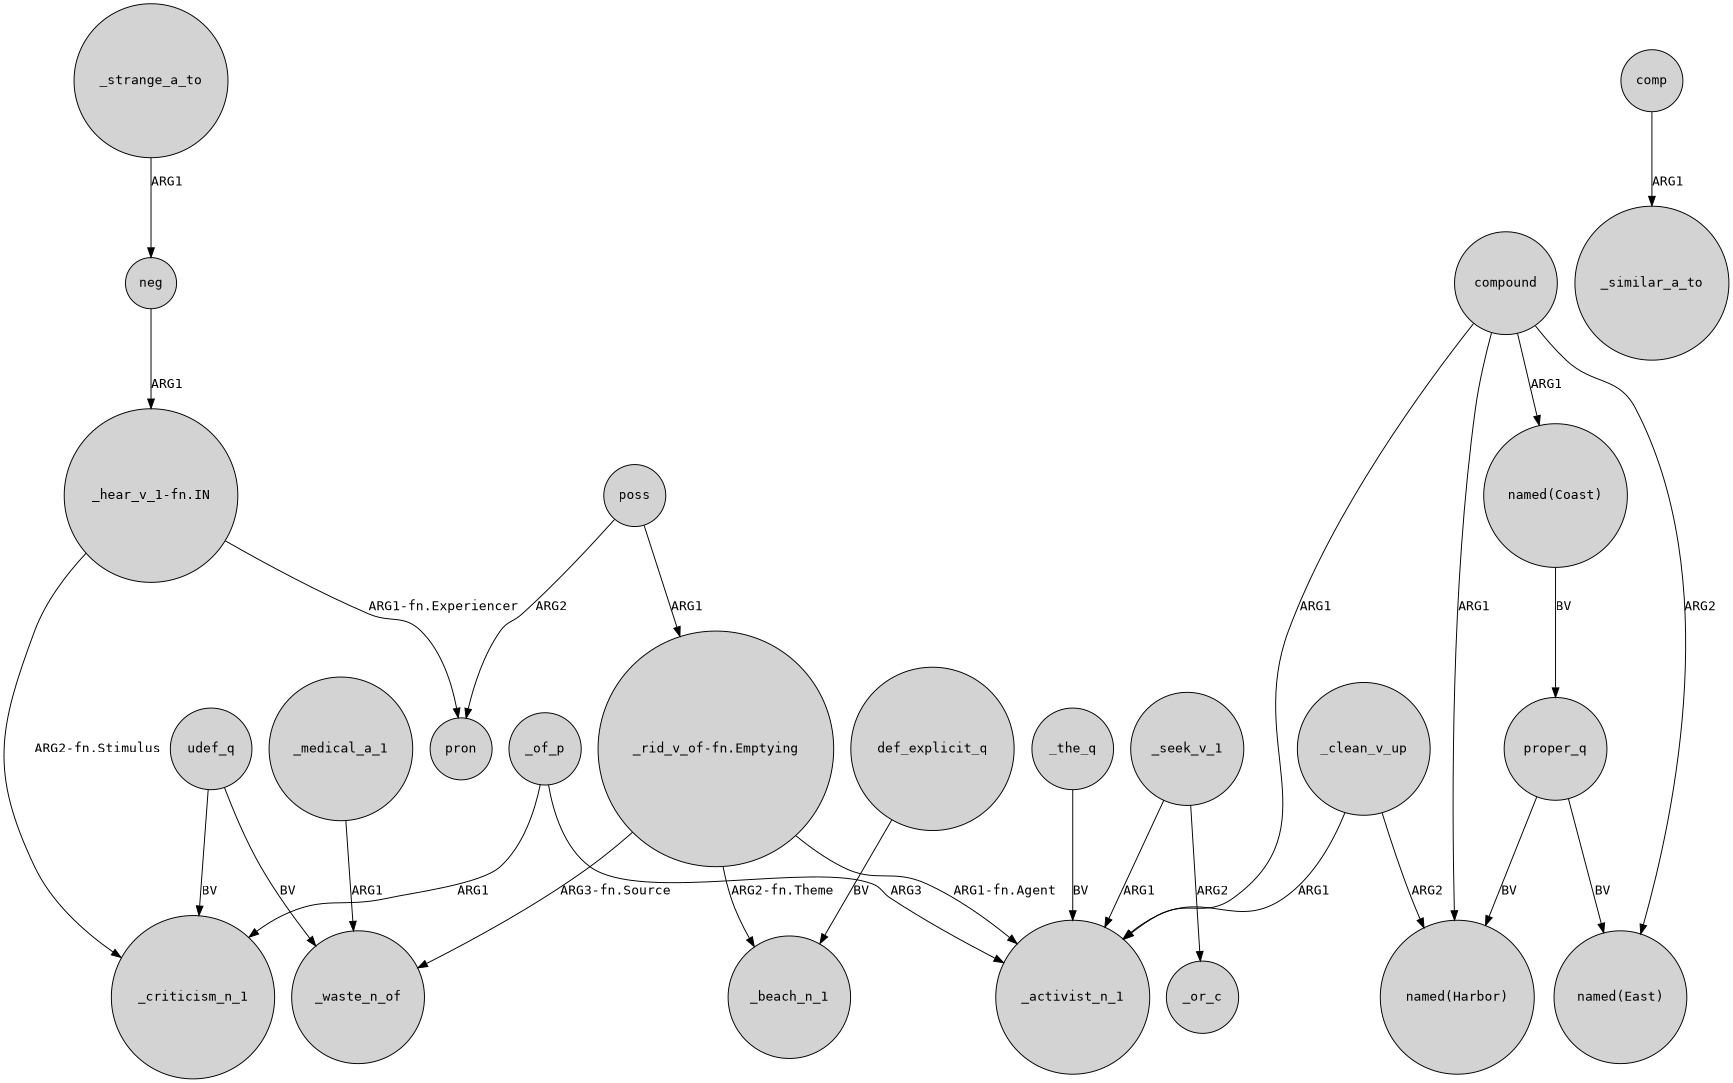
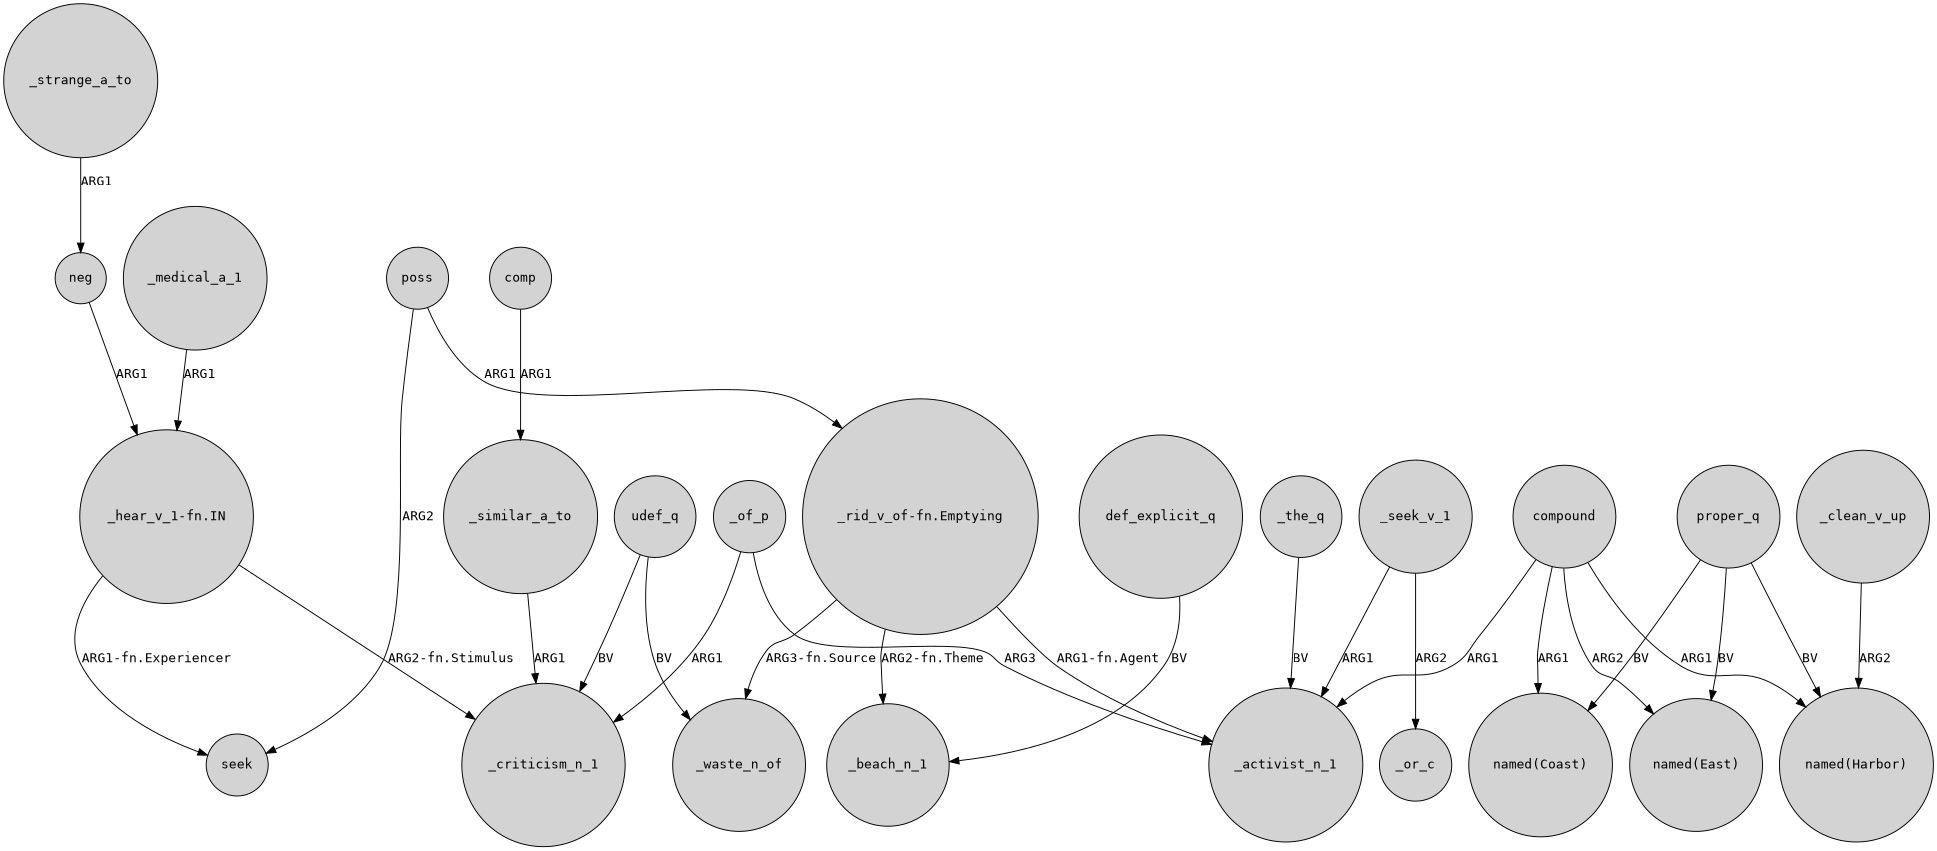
(1556, 628) -> (1649, 633)
none -> (531, 634)
(461, 749) -> (237, 765)
(349, 871) -> (182, 385)
(1258, 909) -> none
